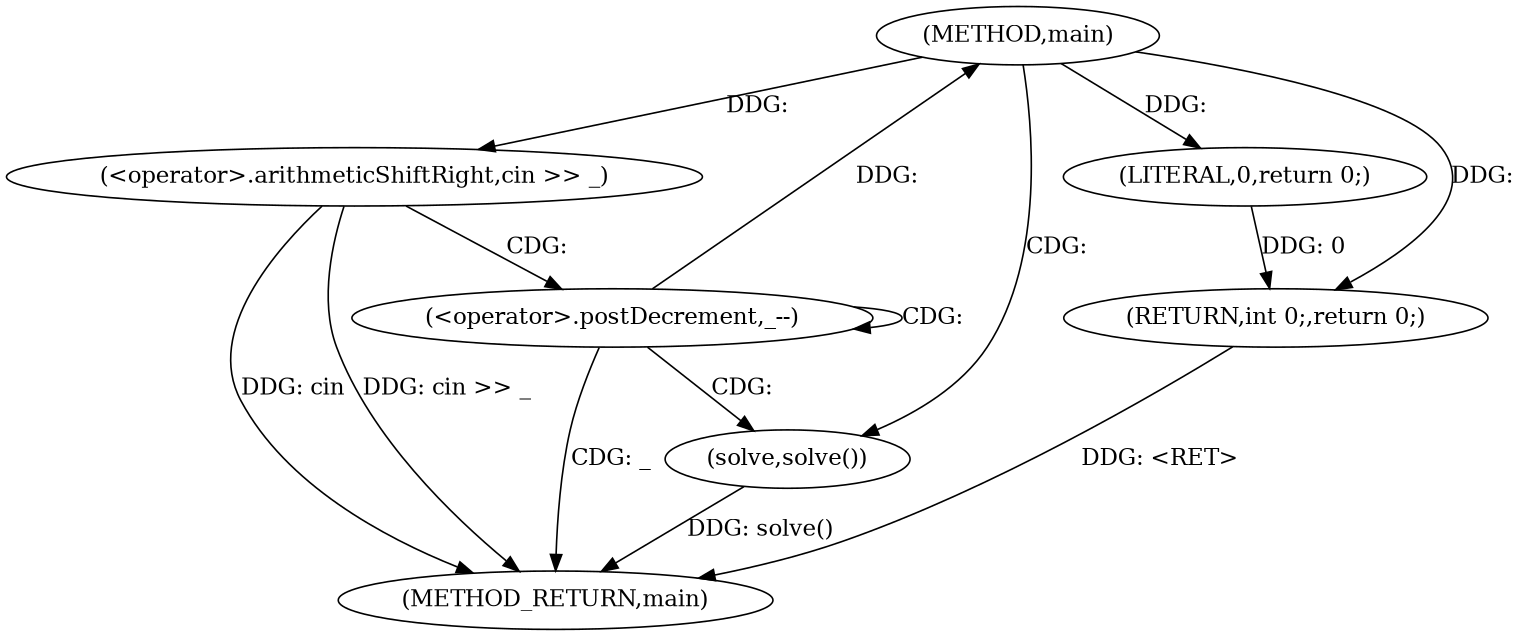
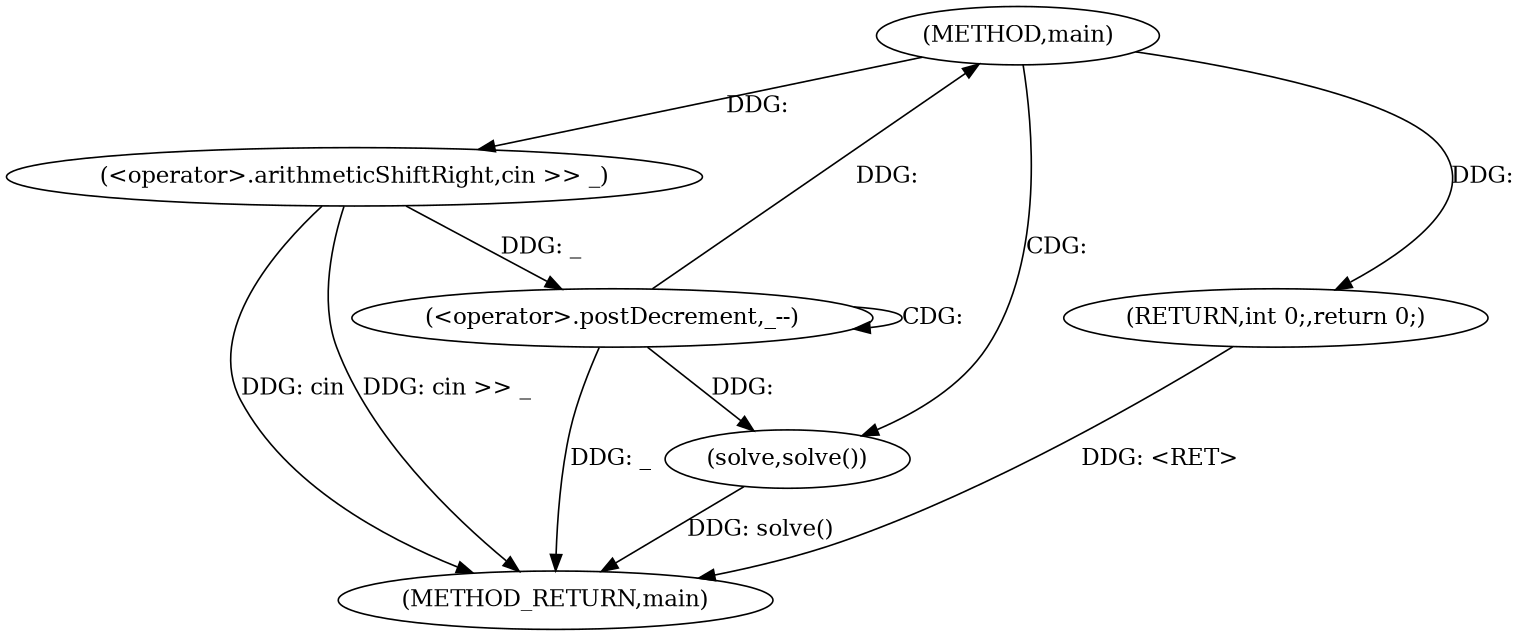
(1245, 177) -> none
(541, 247) -> (541, 247)
(746, 389) -> (746, 389)
(611, 459) -> (611, 459)
